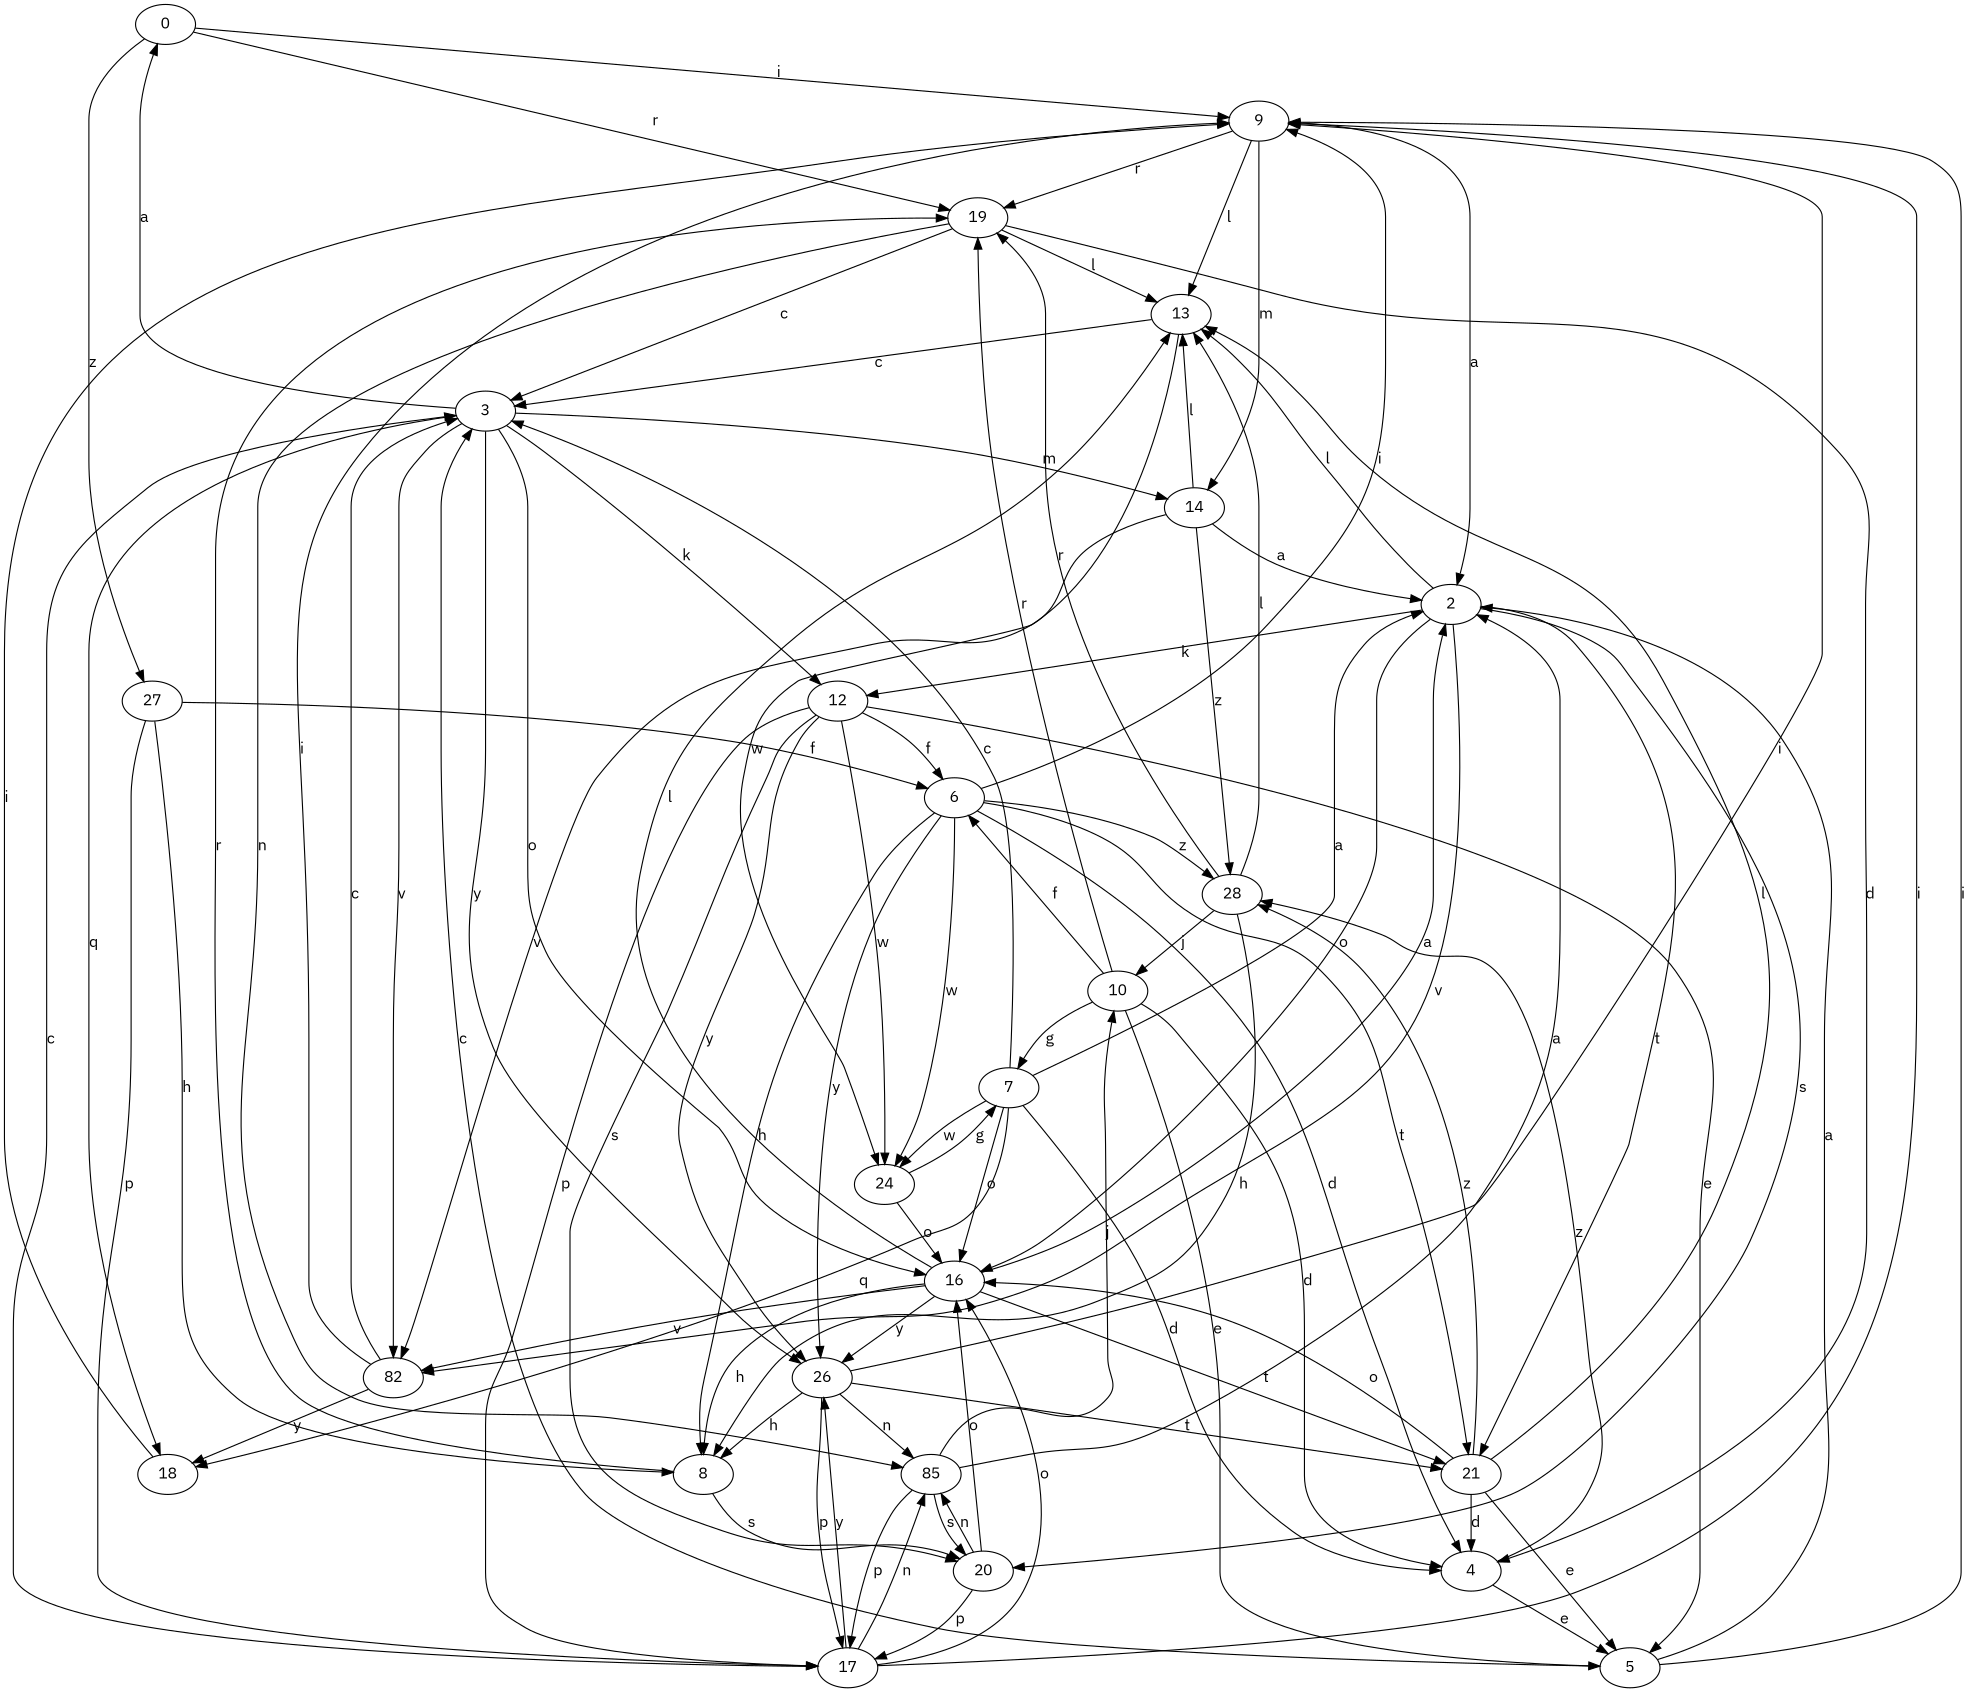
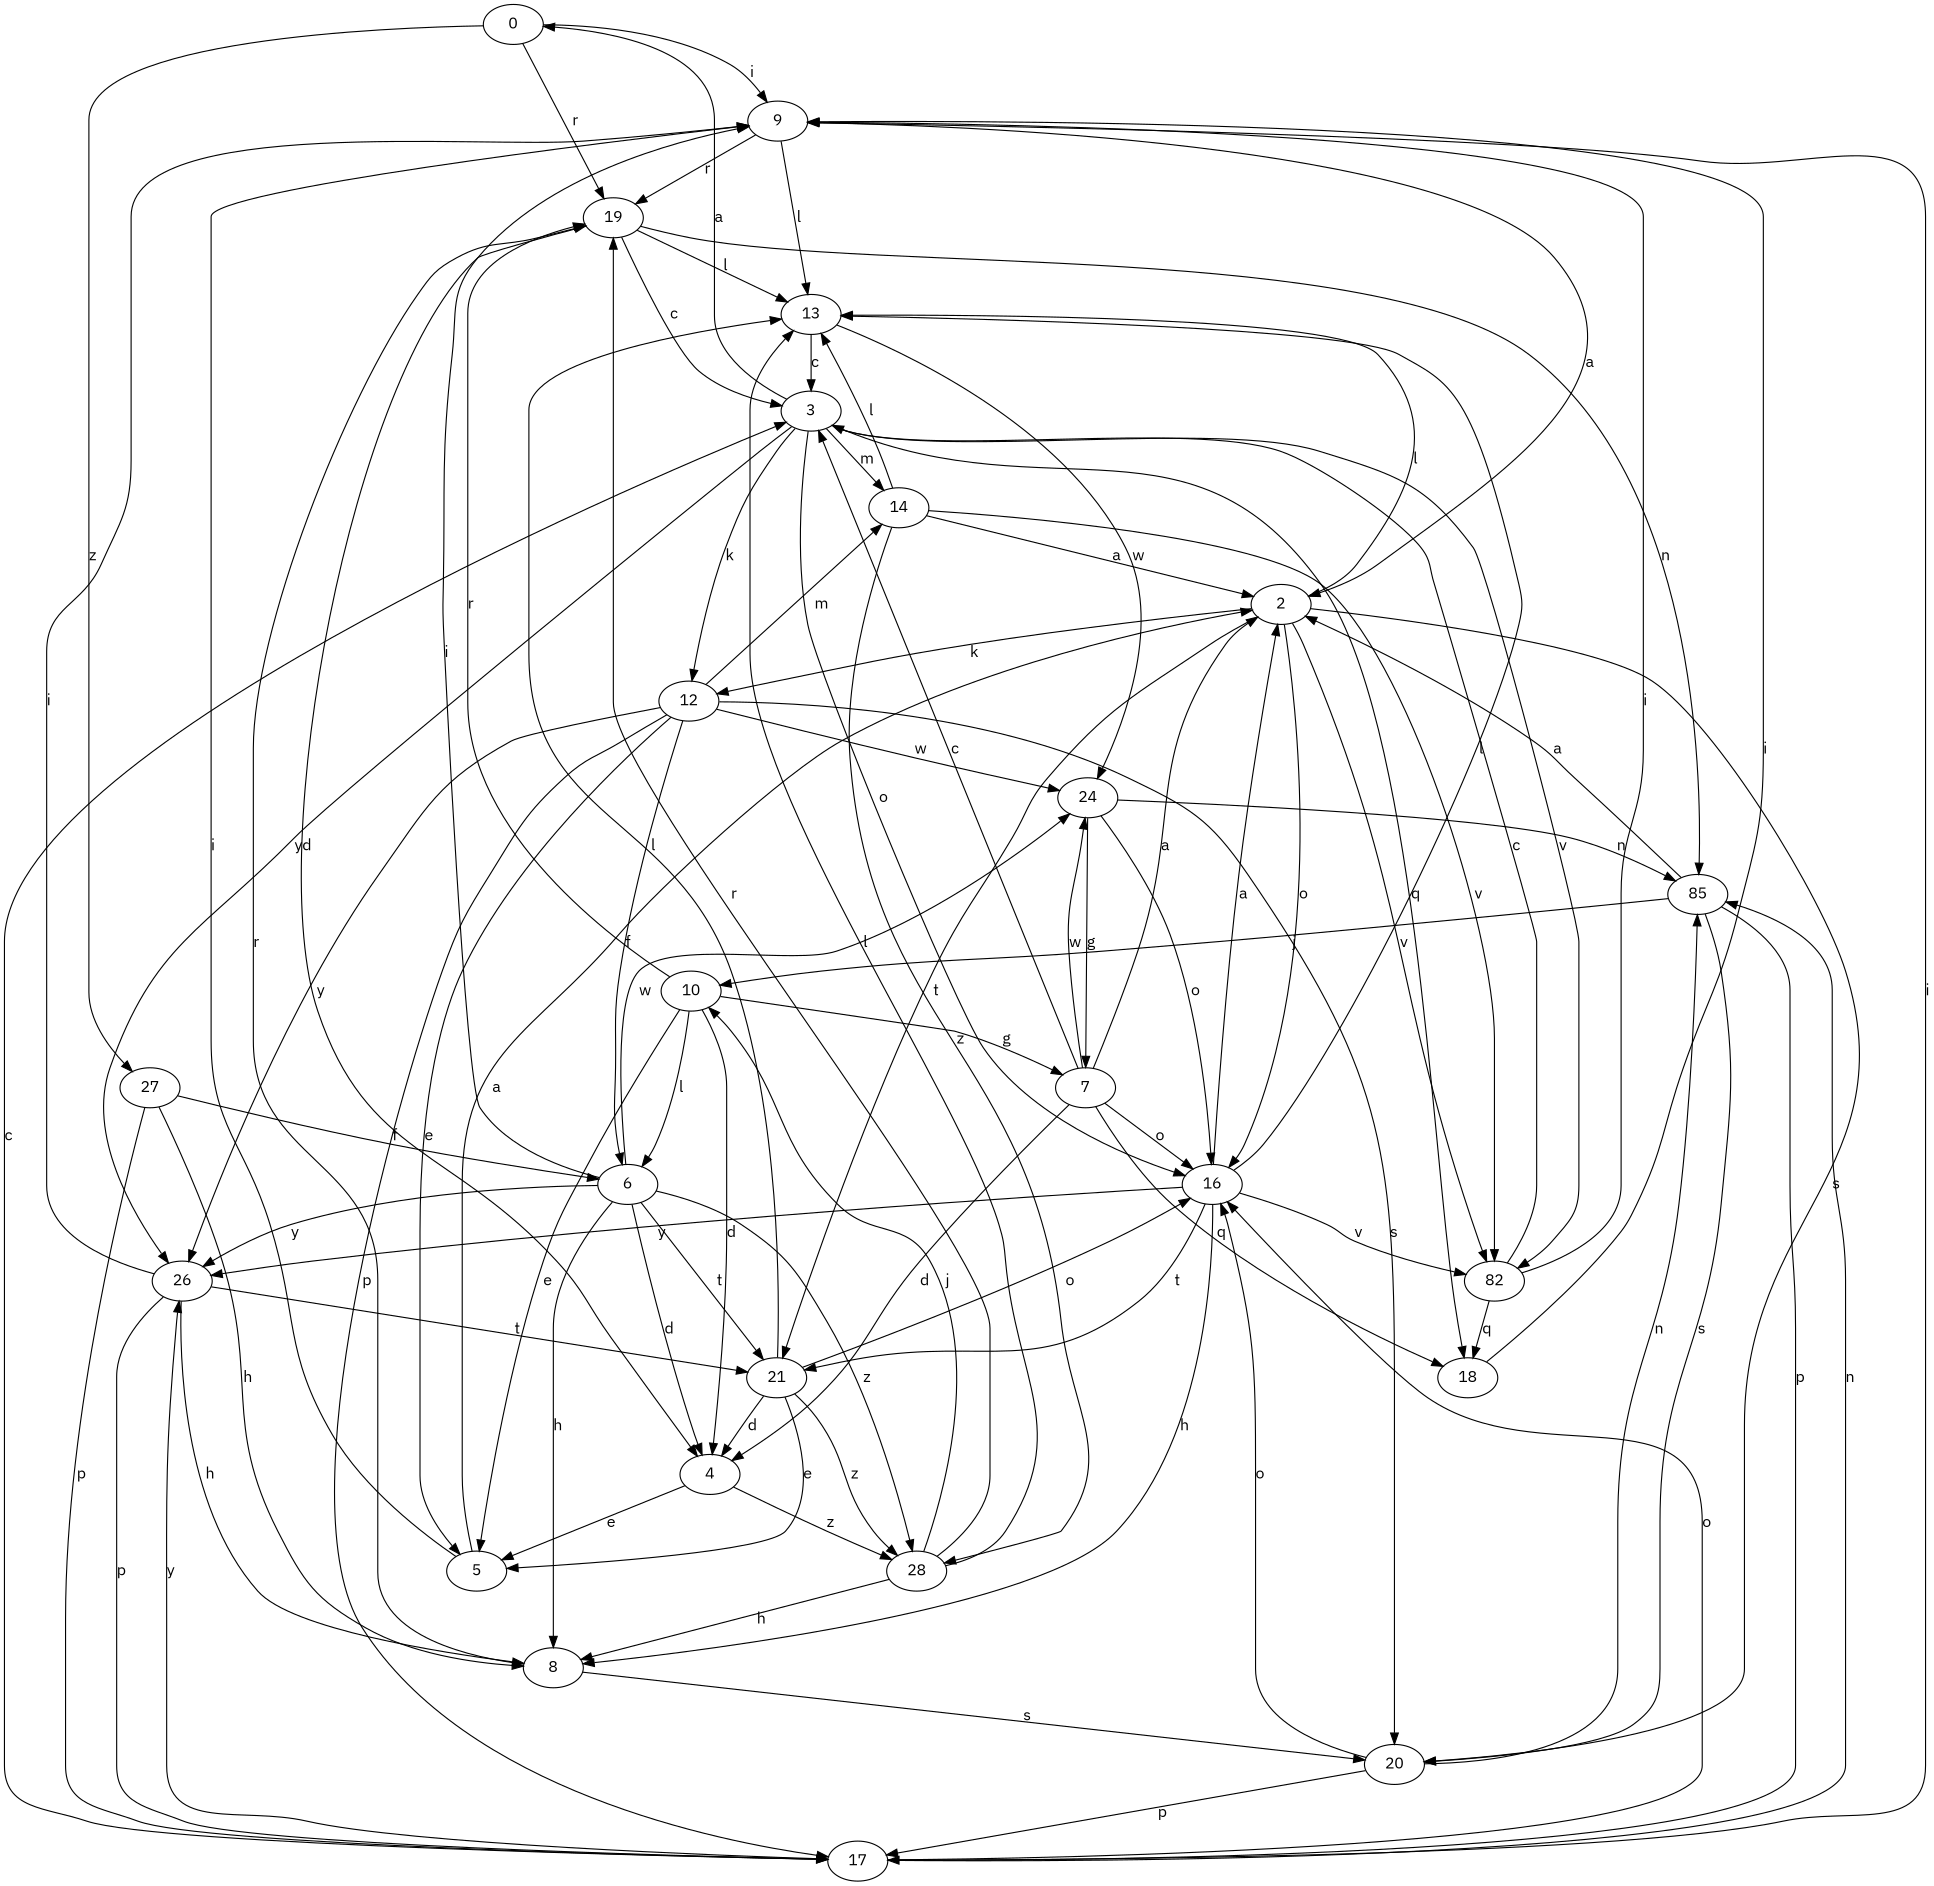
(1259, 316) -> (790, 608)
(1055, 894) -> (681, 1088)
(872, 1422) -> (1382, 815)
(297, 1426) -> (1487, 1329)
(575, 1477) -> none
